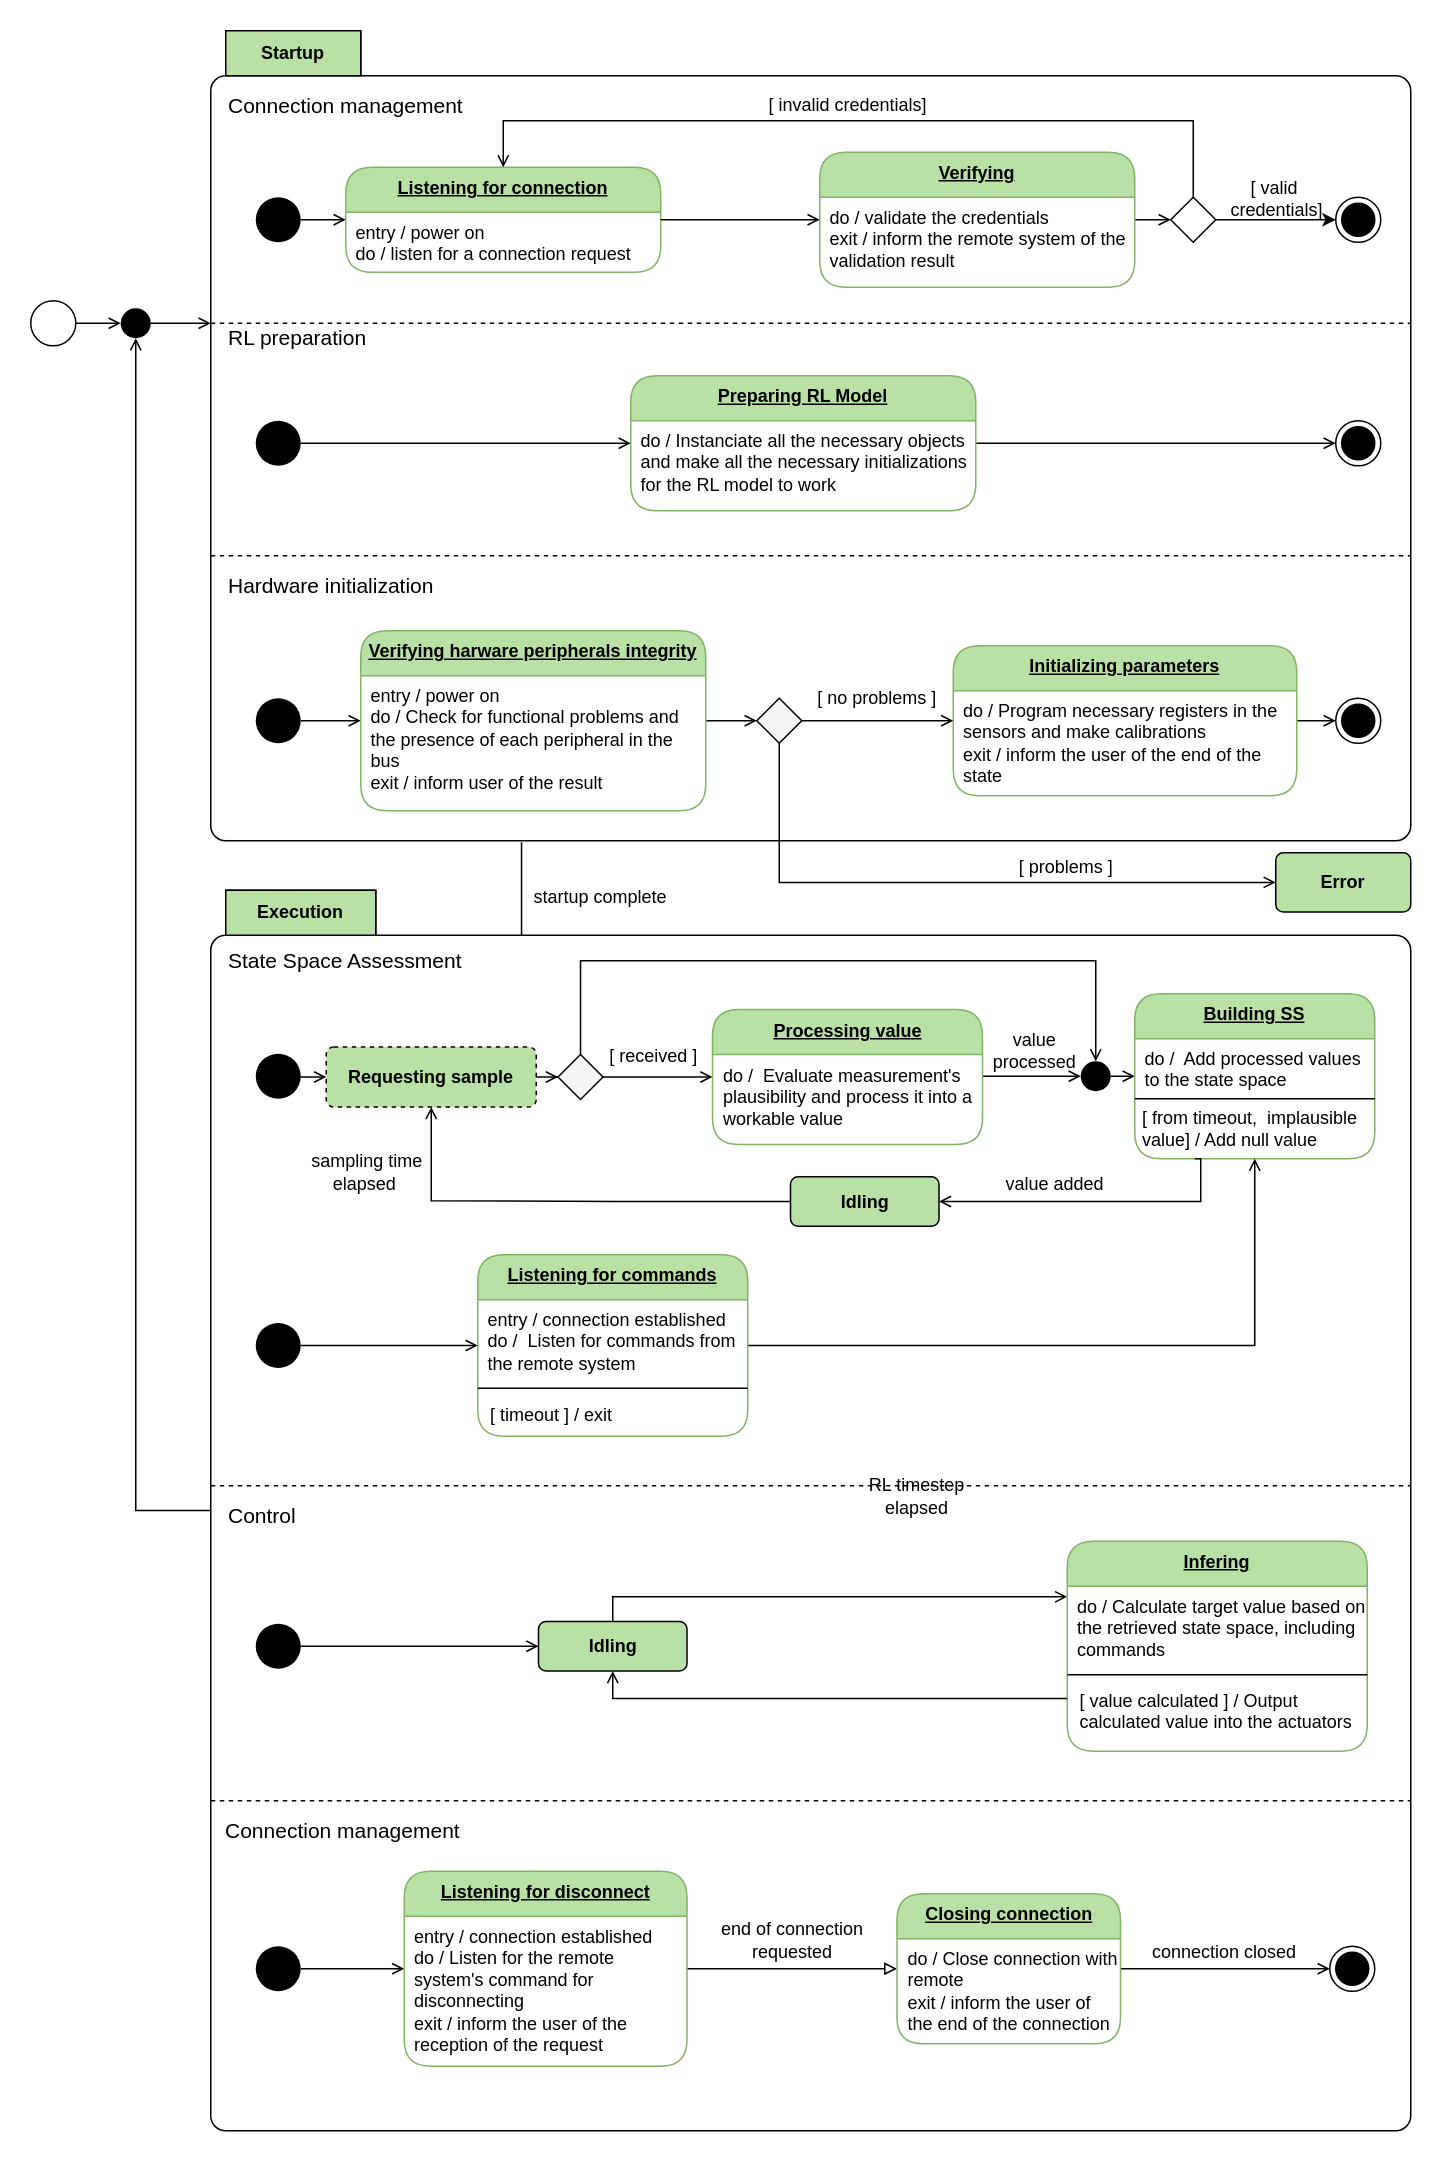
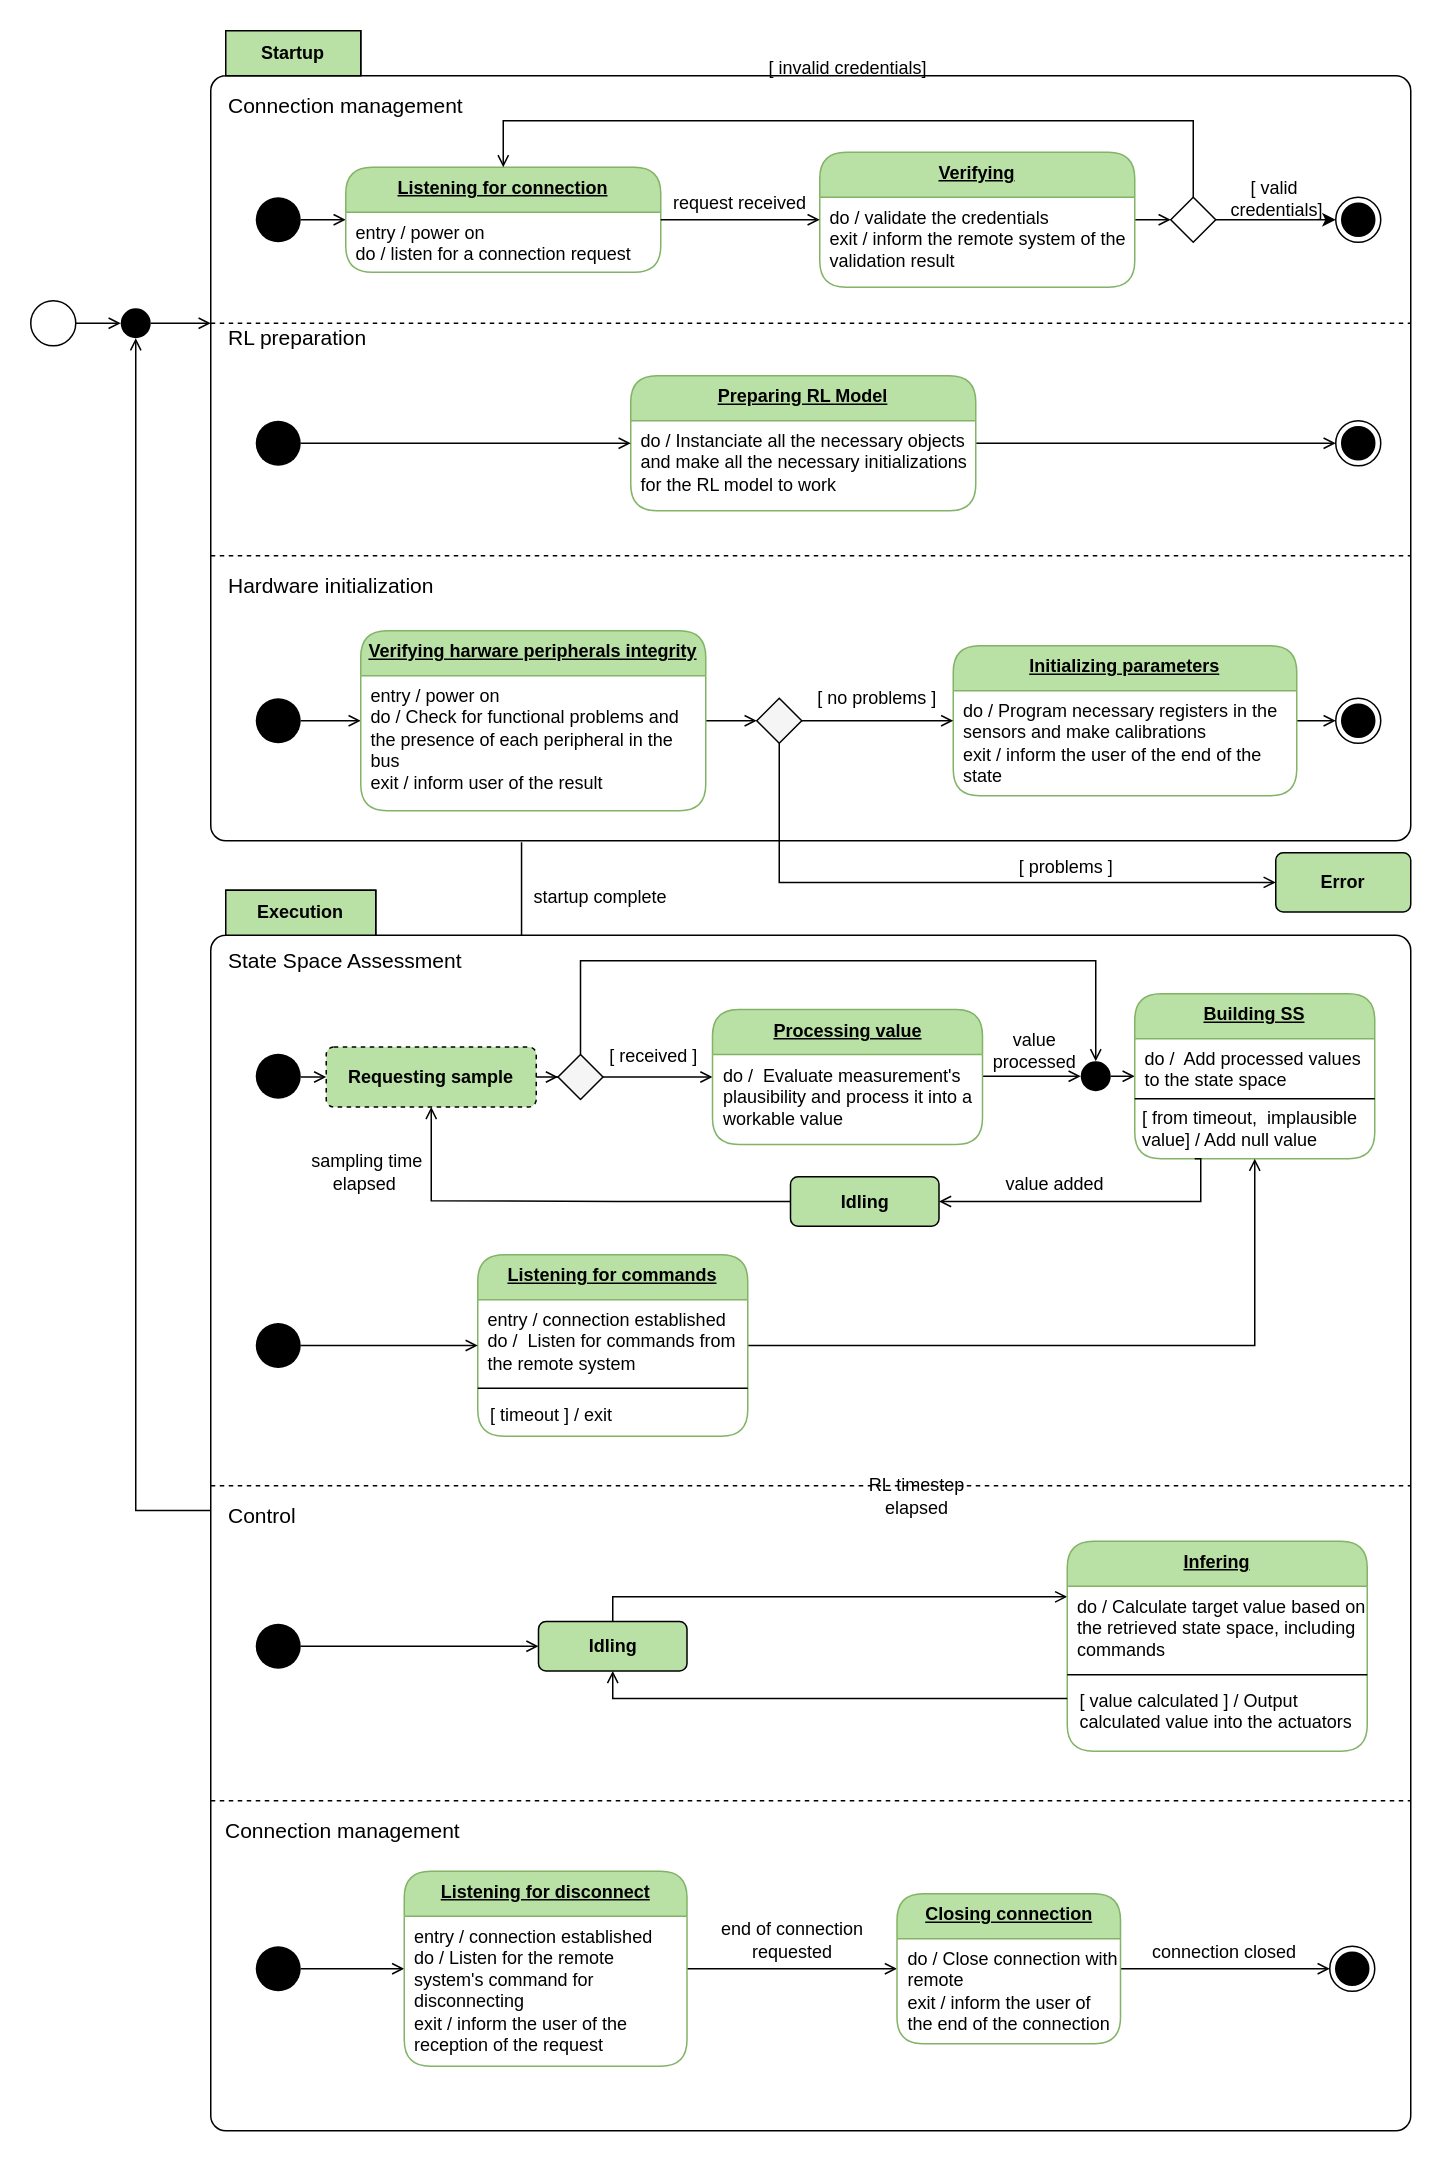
(848, 106) -> (848, 68)
none -> (740, 203)
(883, 1969) -> (888, 1969)
